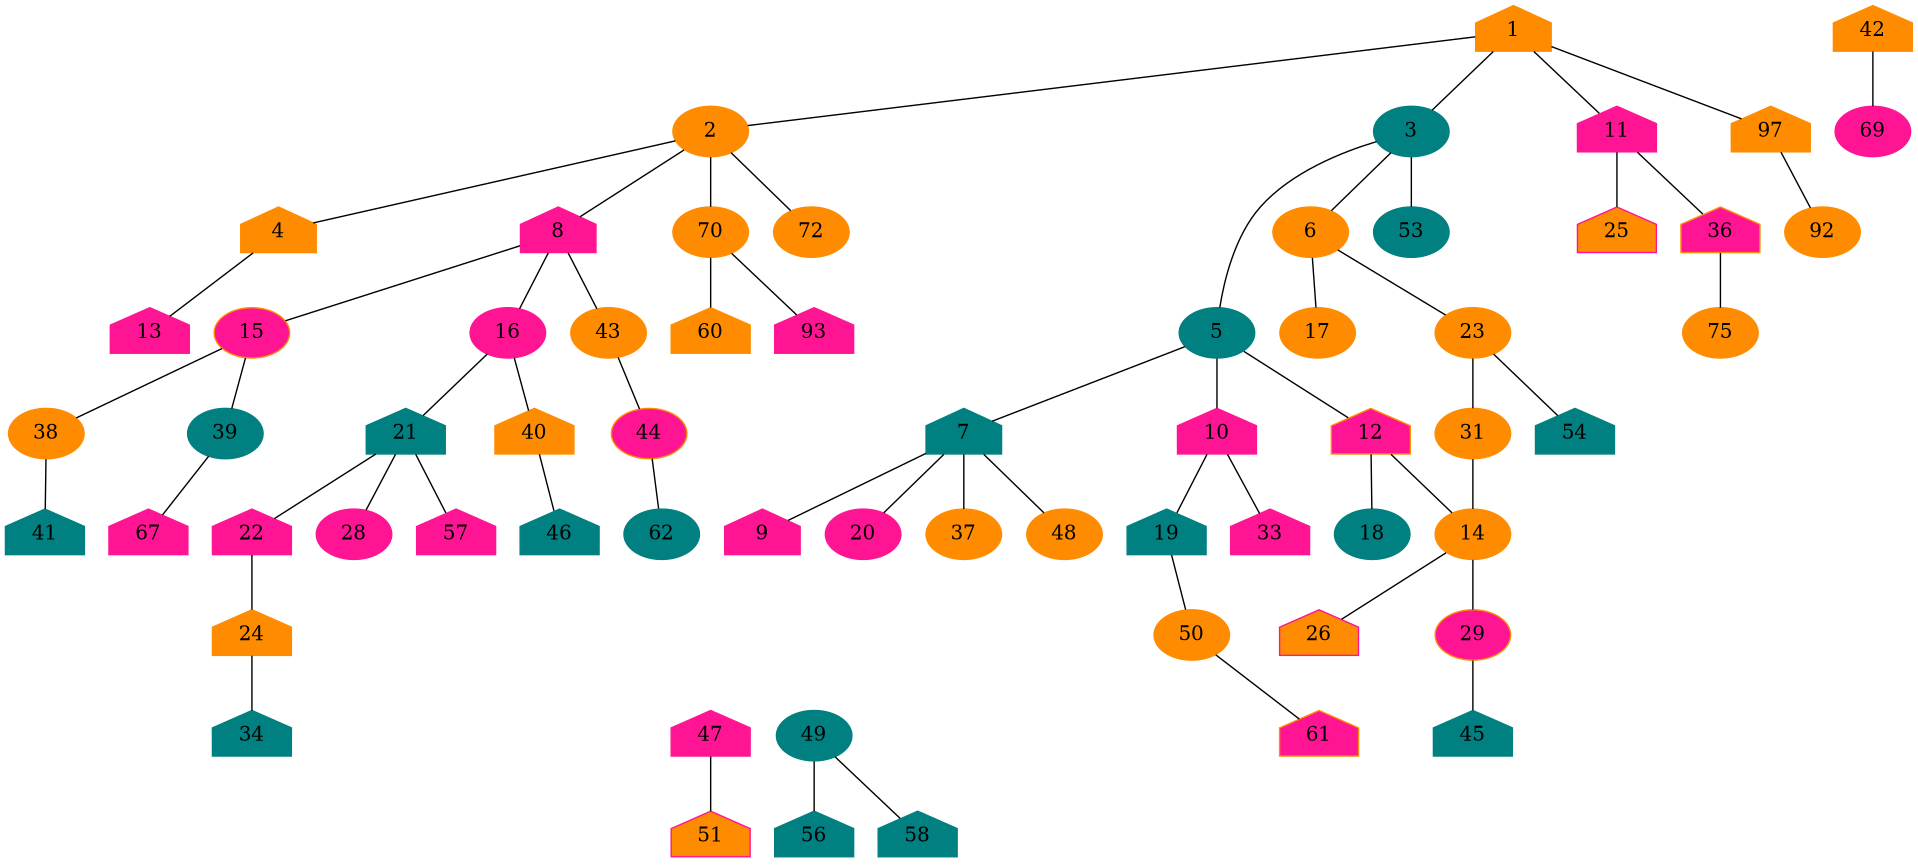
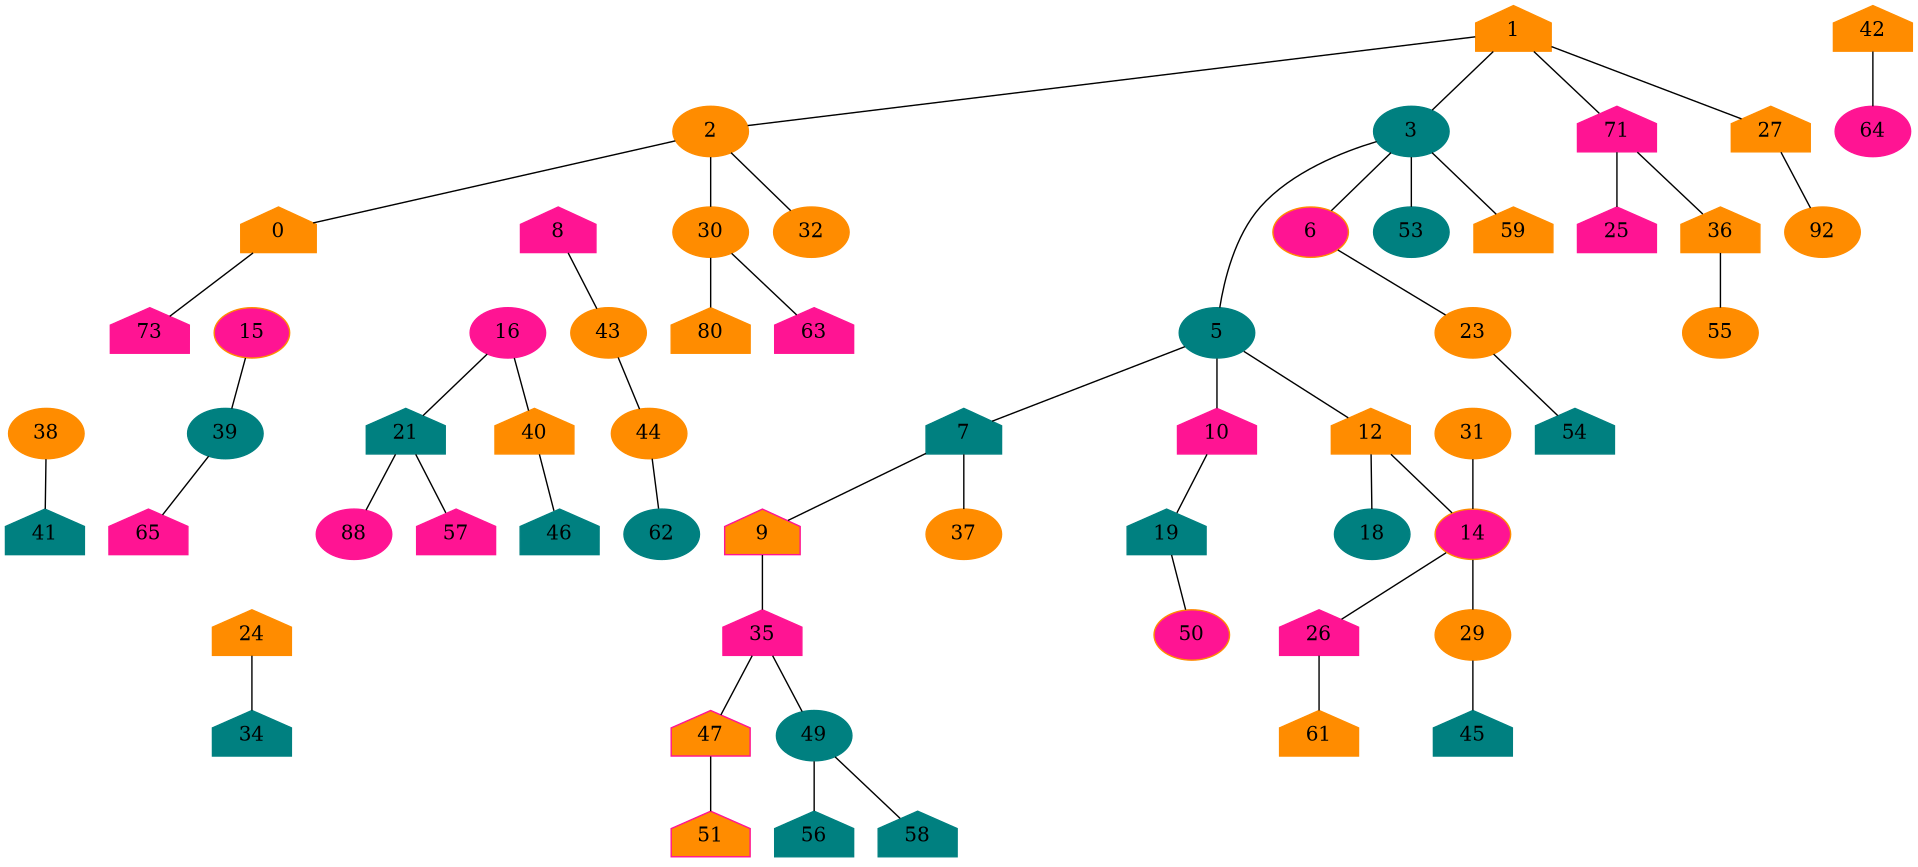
(1617, 131) -> (1617, 131)
(1771, 131) -> (1771, 131)
(1873, 131) -> (1873, 131)
(632, 183) -> none
(278, 232) -> (278, 232)
(711, 232) -> (711, 232)
(811, 232) -> (811, 232)
(1311, 232) -> (1311, 232)
none -> (1513, 232)
(1617, 232) -> (1617, 232)
(1720, 232) -> (1720, 232)
(534, 281) -> none
(403, 283) -> none
(150, 333) -> (150, 333)
(711, 333) -> (711, 333)
(814, 333) -> (814, 333)
(1318, 333) -> none
(1720, 333) -> (1720, 333)
(149, 383) -> none
(1473, 383) -> none
(649, 434) -> (649, 434)
(1371, 434) -> (1371, 434)
(148, 534) -> (148, 534)
(252, 534) -> none
(354, 534) -> (354, 534)
(762, 534) -> (762, 534)
(863, 534) -> none
(1065, 534) -> none
(1270, 534) -> none
(1473, 534) -> (1473, 534)
none -> (762, 635)
(1192, 635) -> (1192, 635)
(1319, 635) -> (1319, 635)
(1473, 635) -> (1473, 635)
(1258, 687) -> (1319, 683)
(711, 736) -> (711, 736)
(1319, 736) -> (1319, 736)
